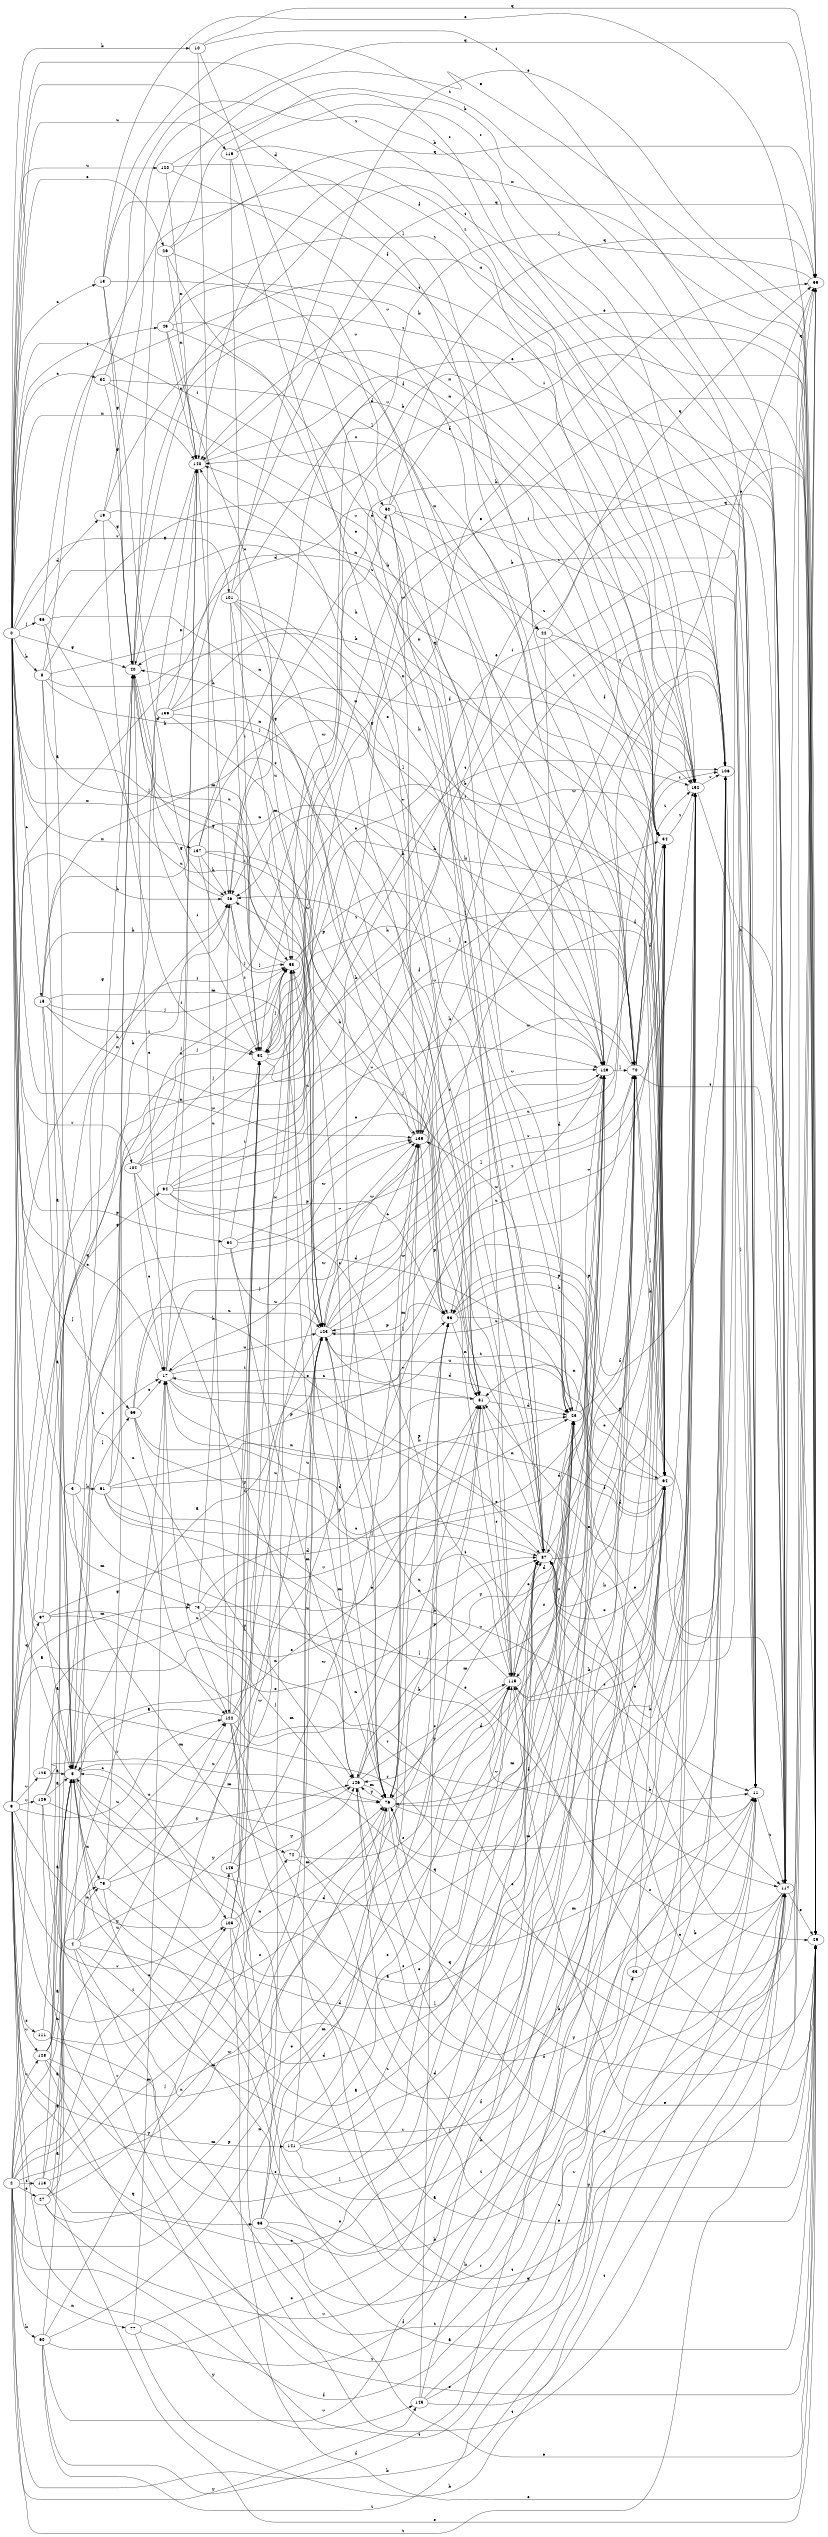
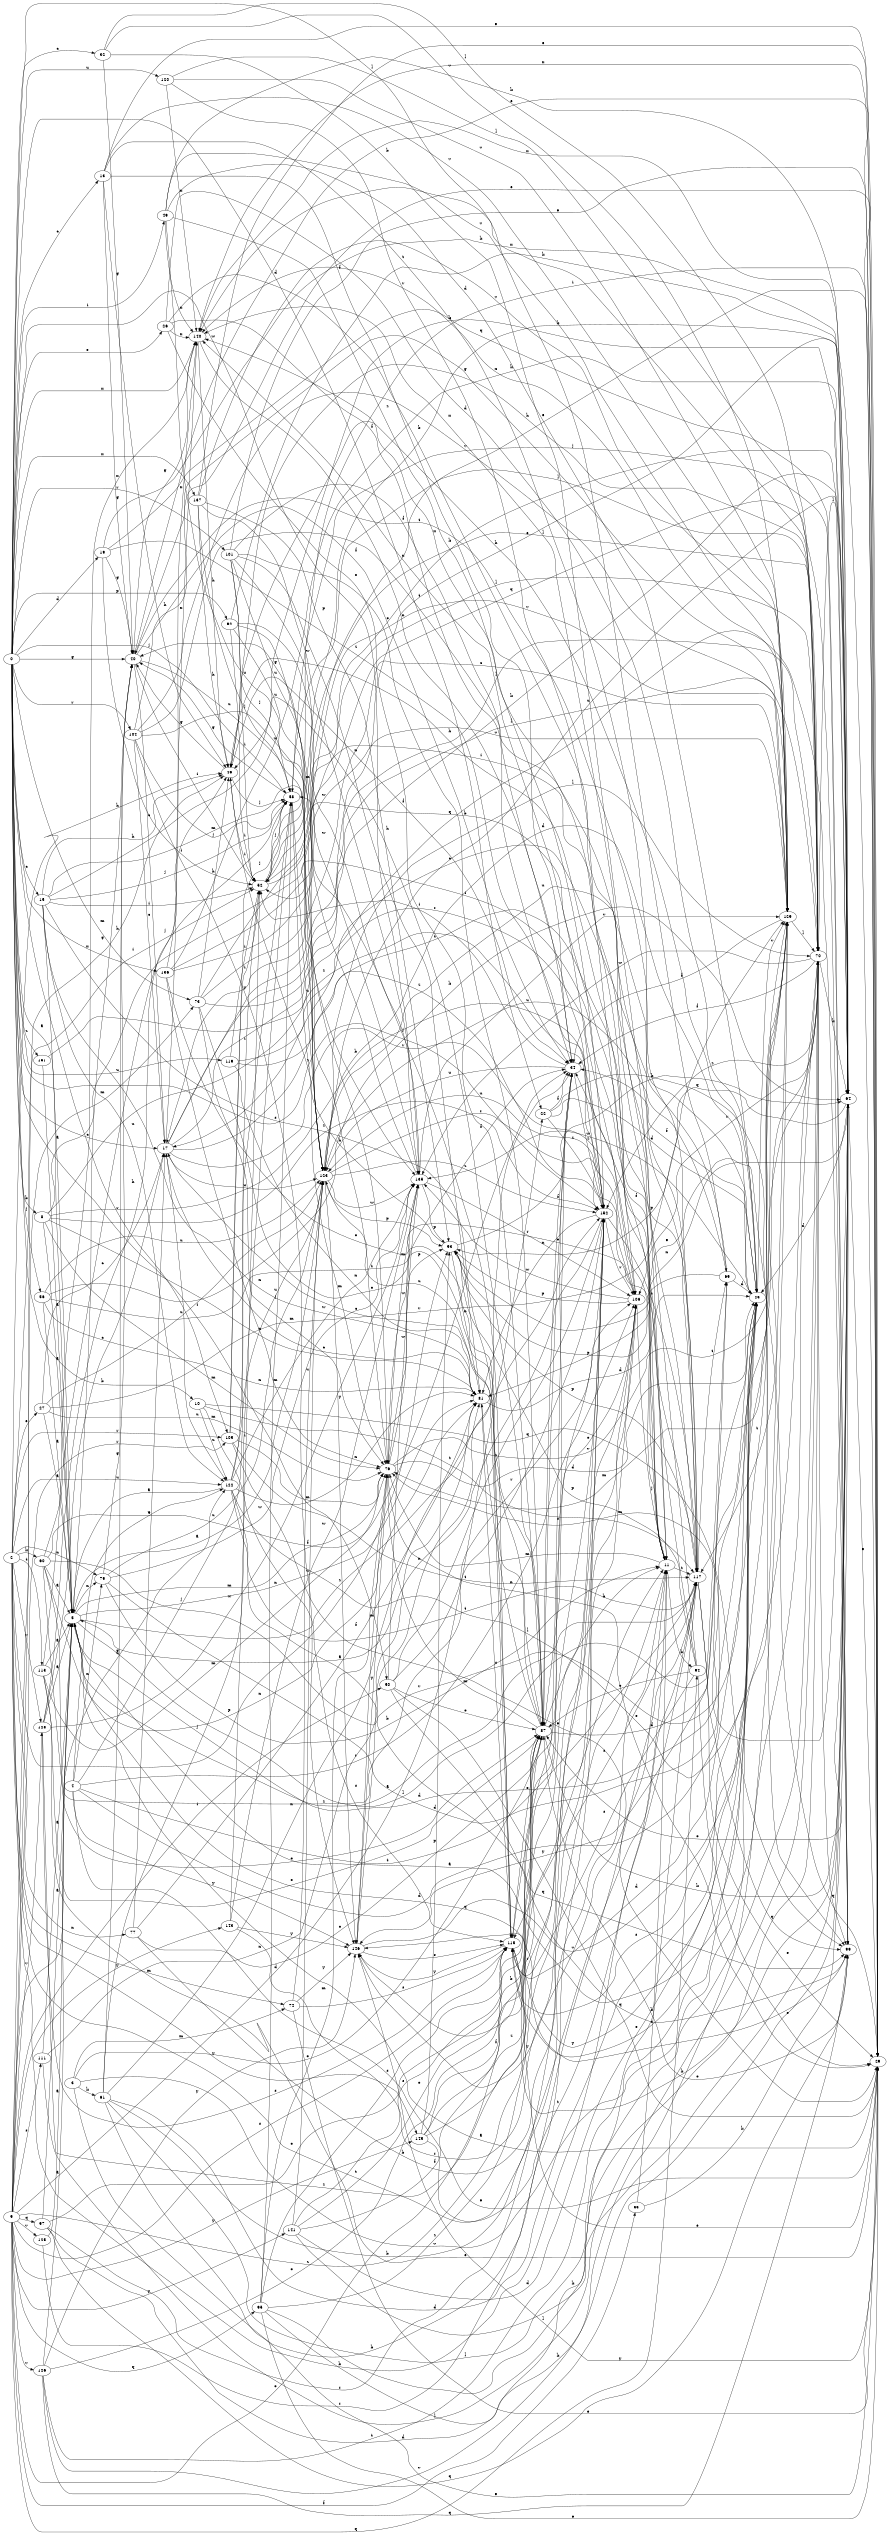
(739, 911) -> (673, 1620)
none -> (42, 1061)
(499, 1589) -> (705, 1435)
none -> (323, 1978)
